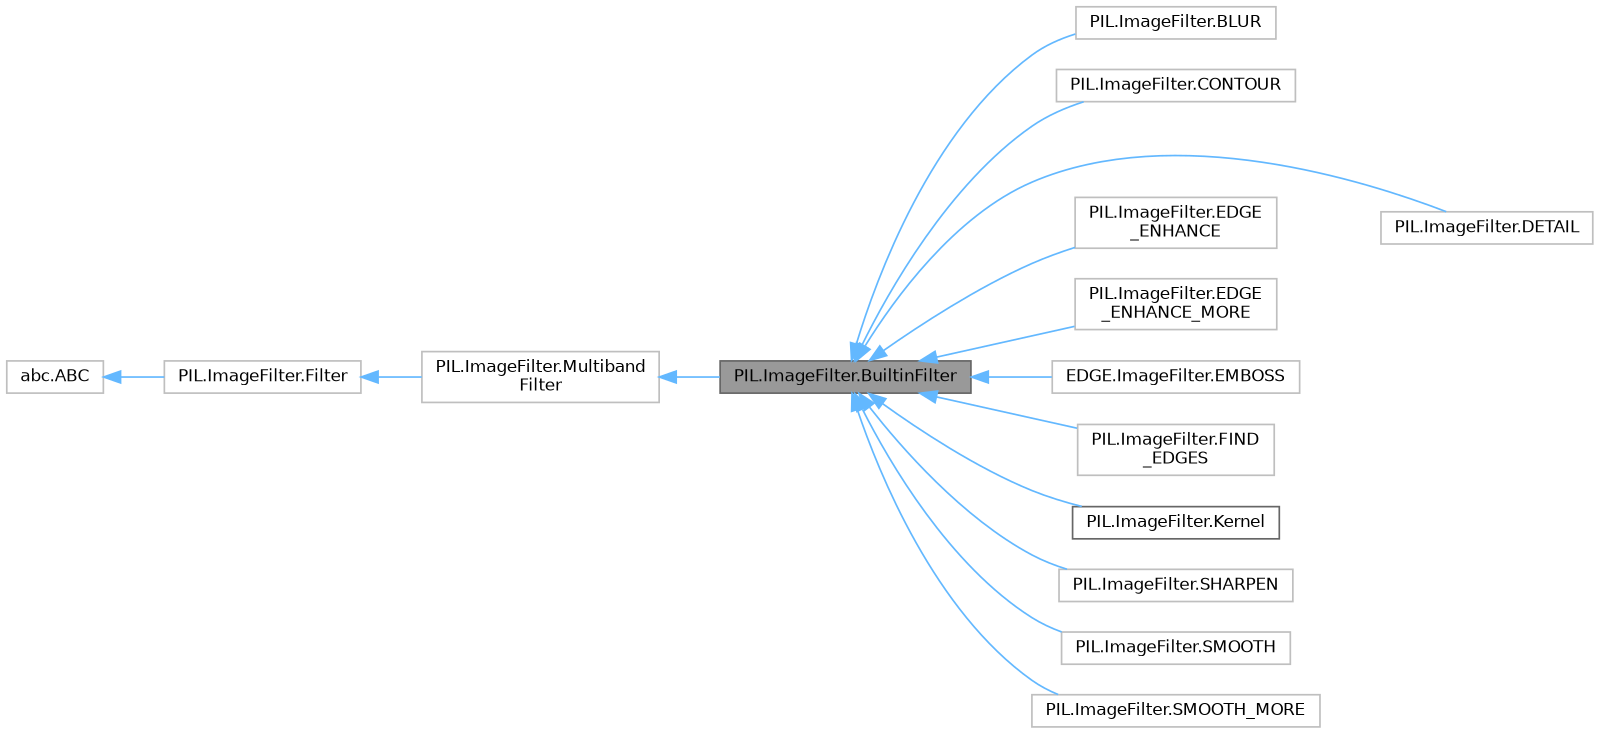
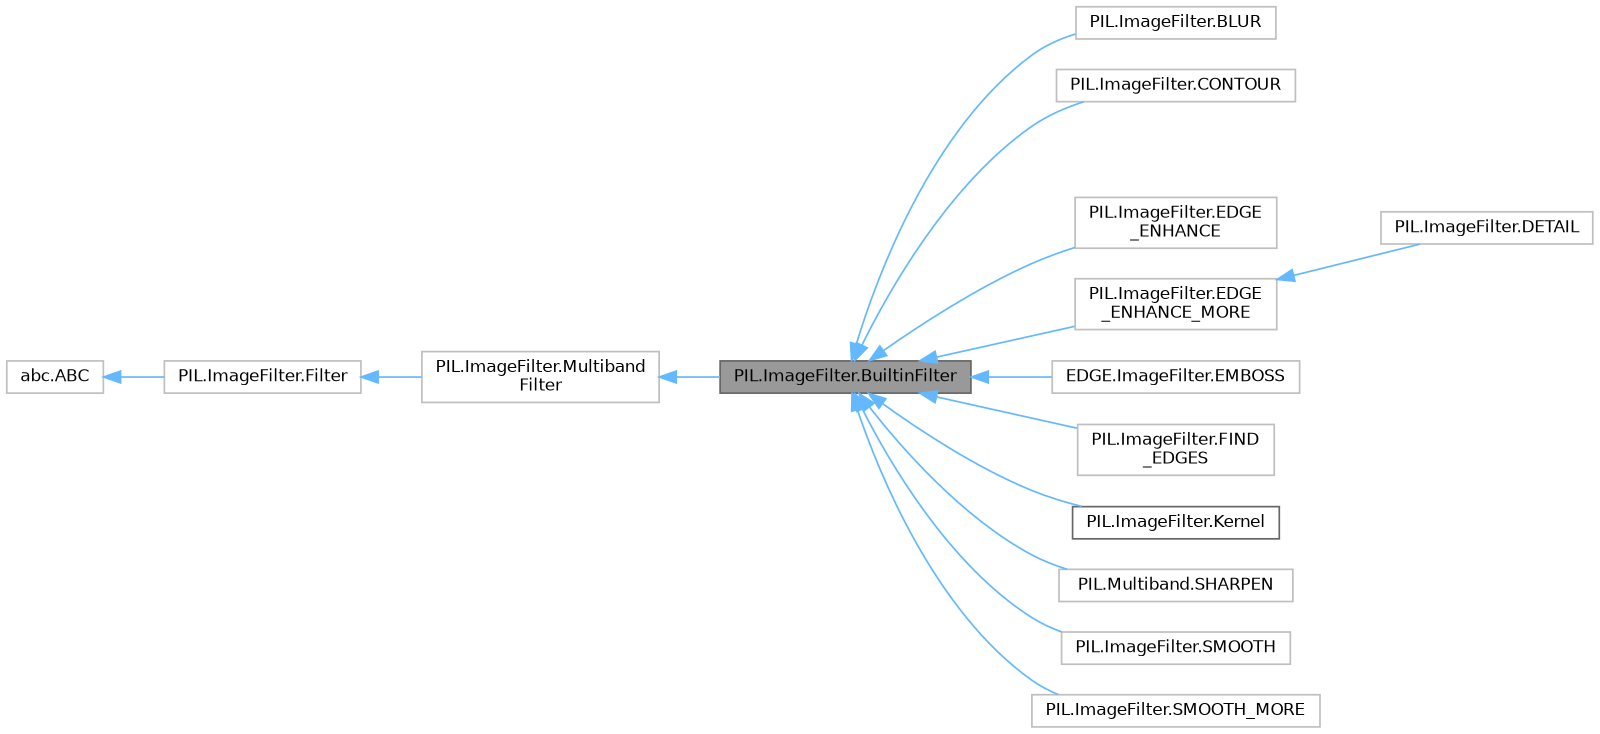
(1123, 160) -> (1357, 260)
(1176, 585) -> (1176, 585)
